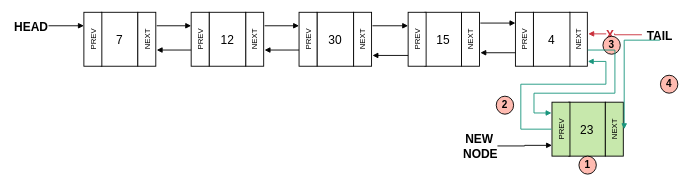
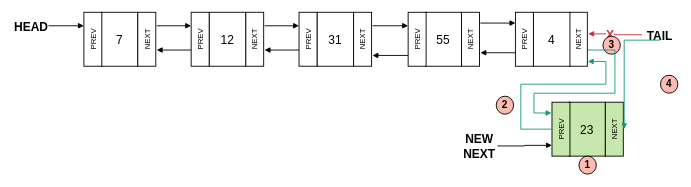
(335, 39) -> (335, 39)
(443, 39) -> (443, 39)
(480, 146) -> (480, 146)
